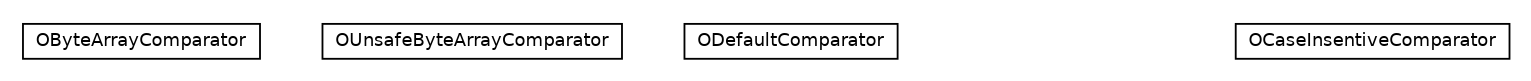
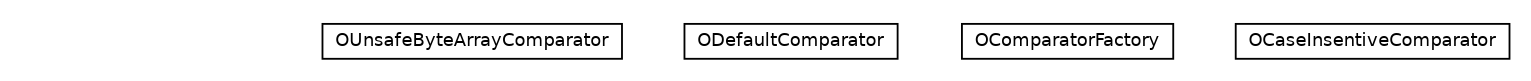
(141, 40) -> none
none -> (1067, 40)
